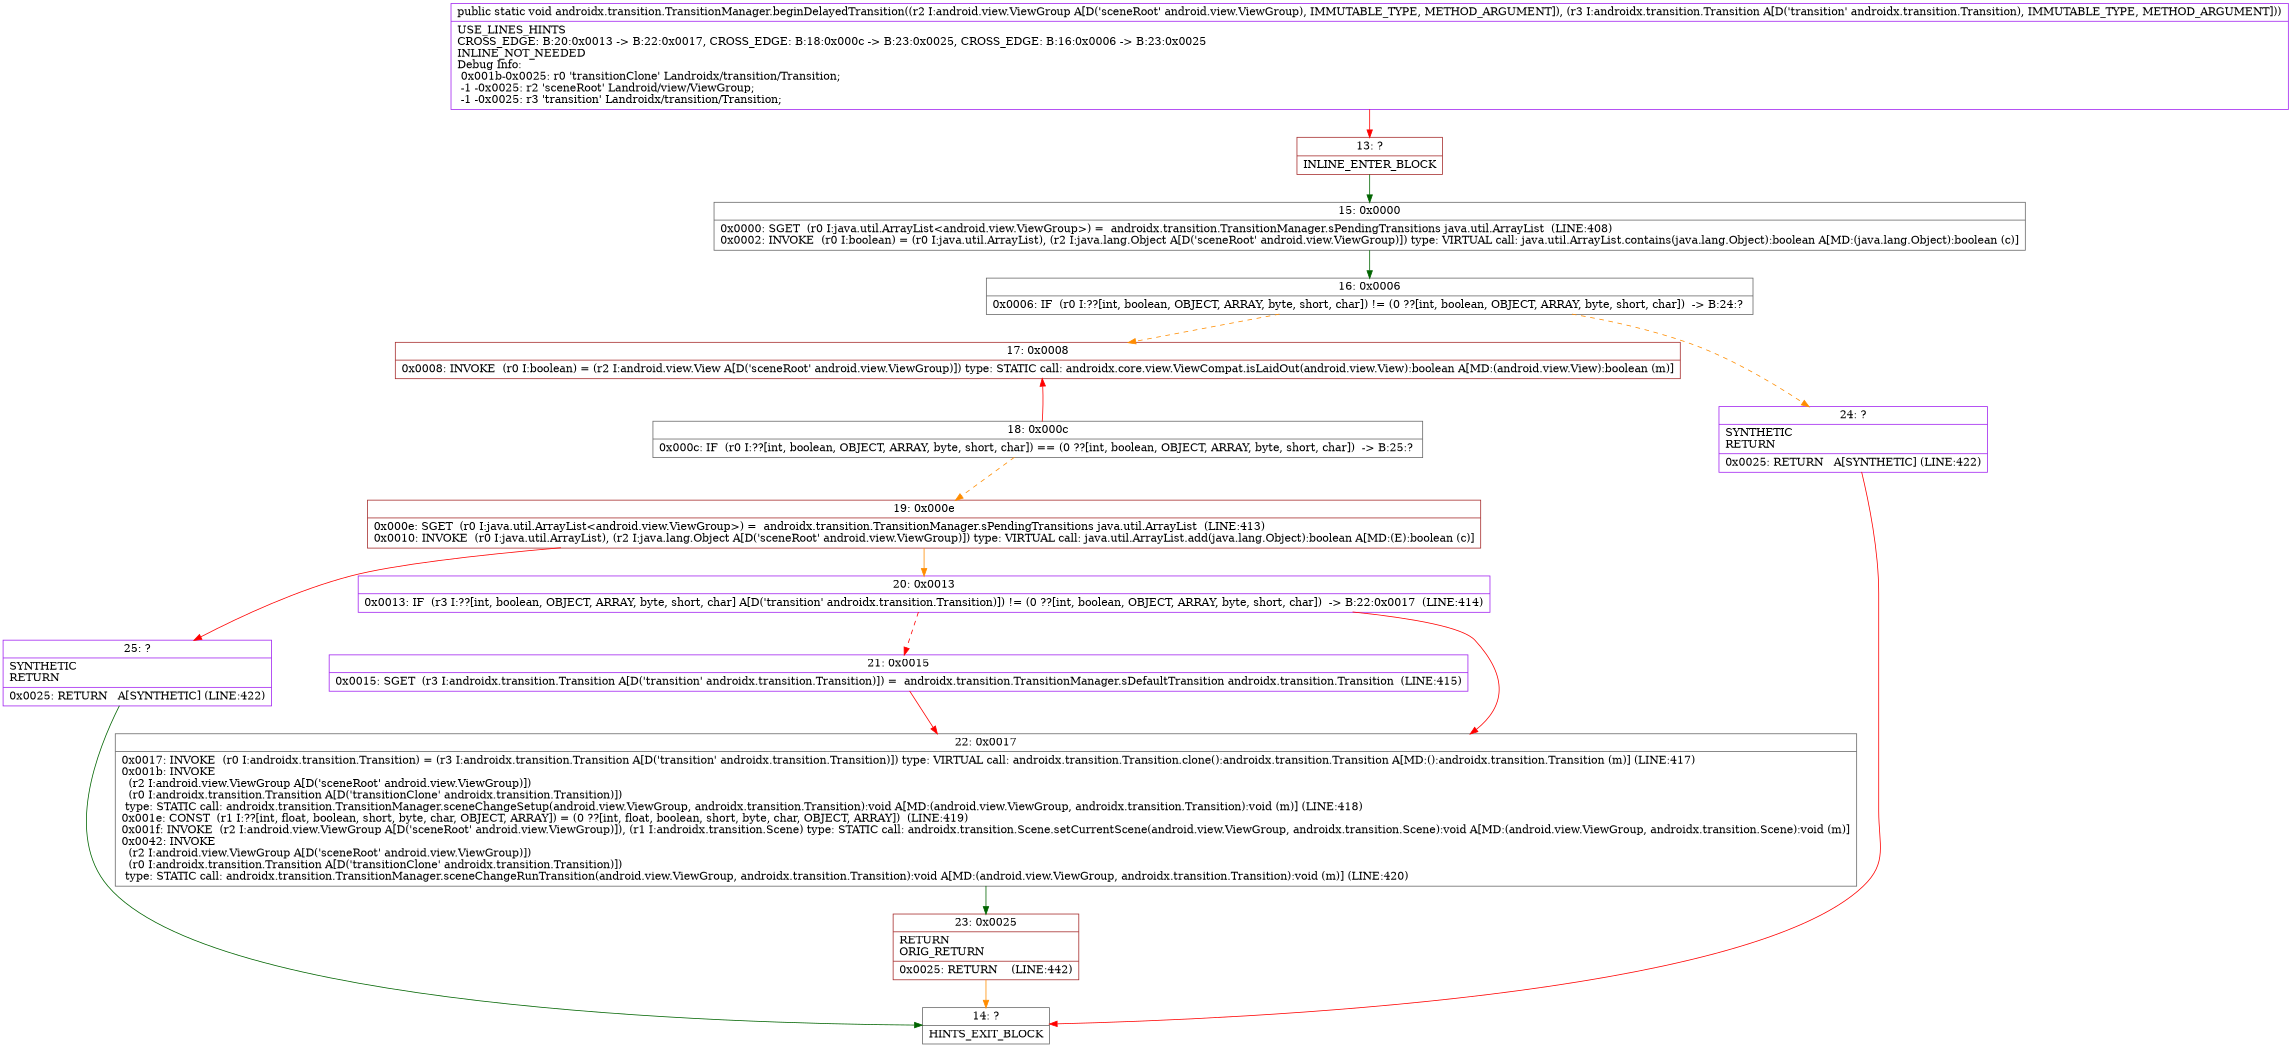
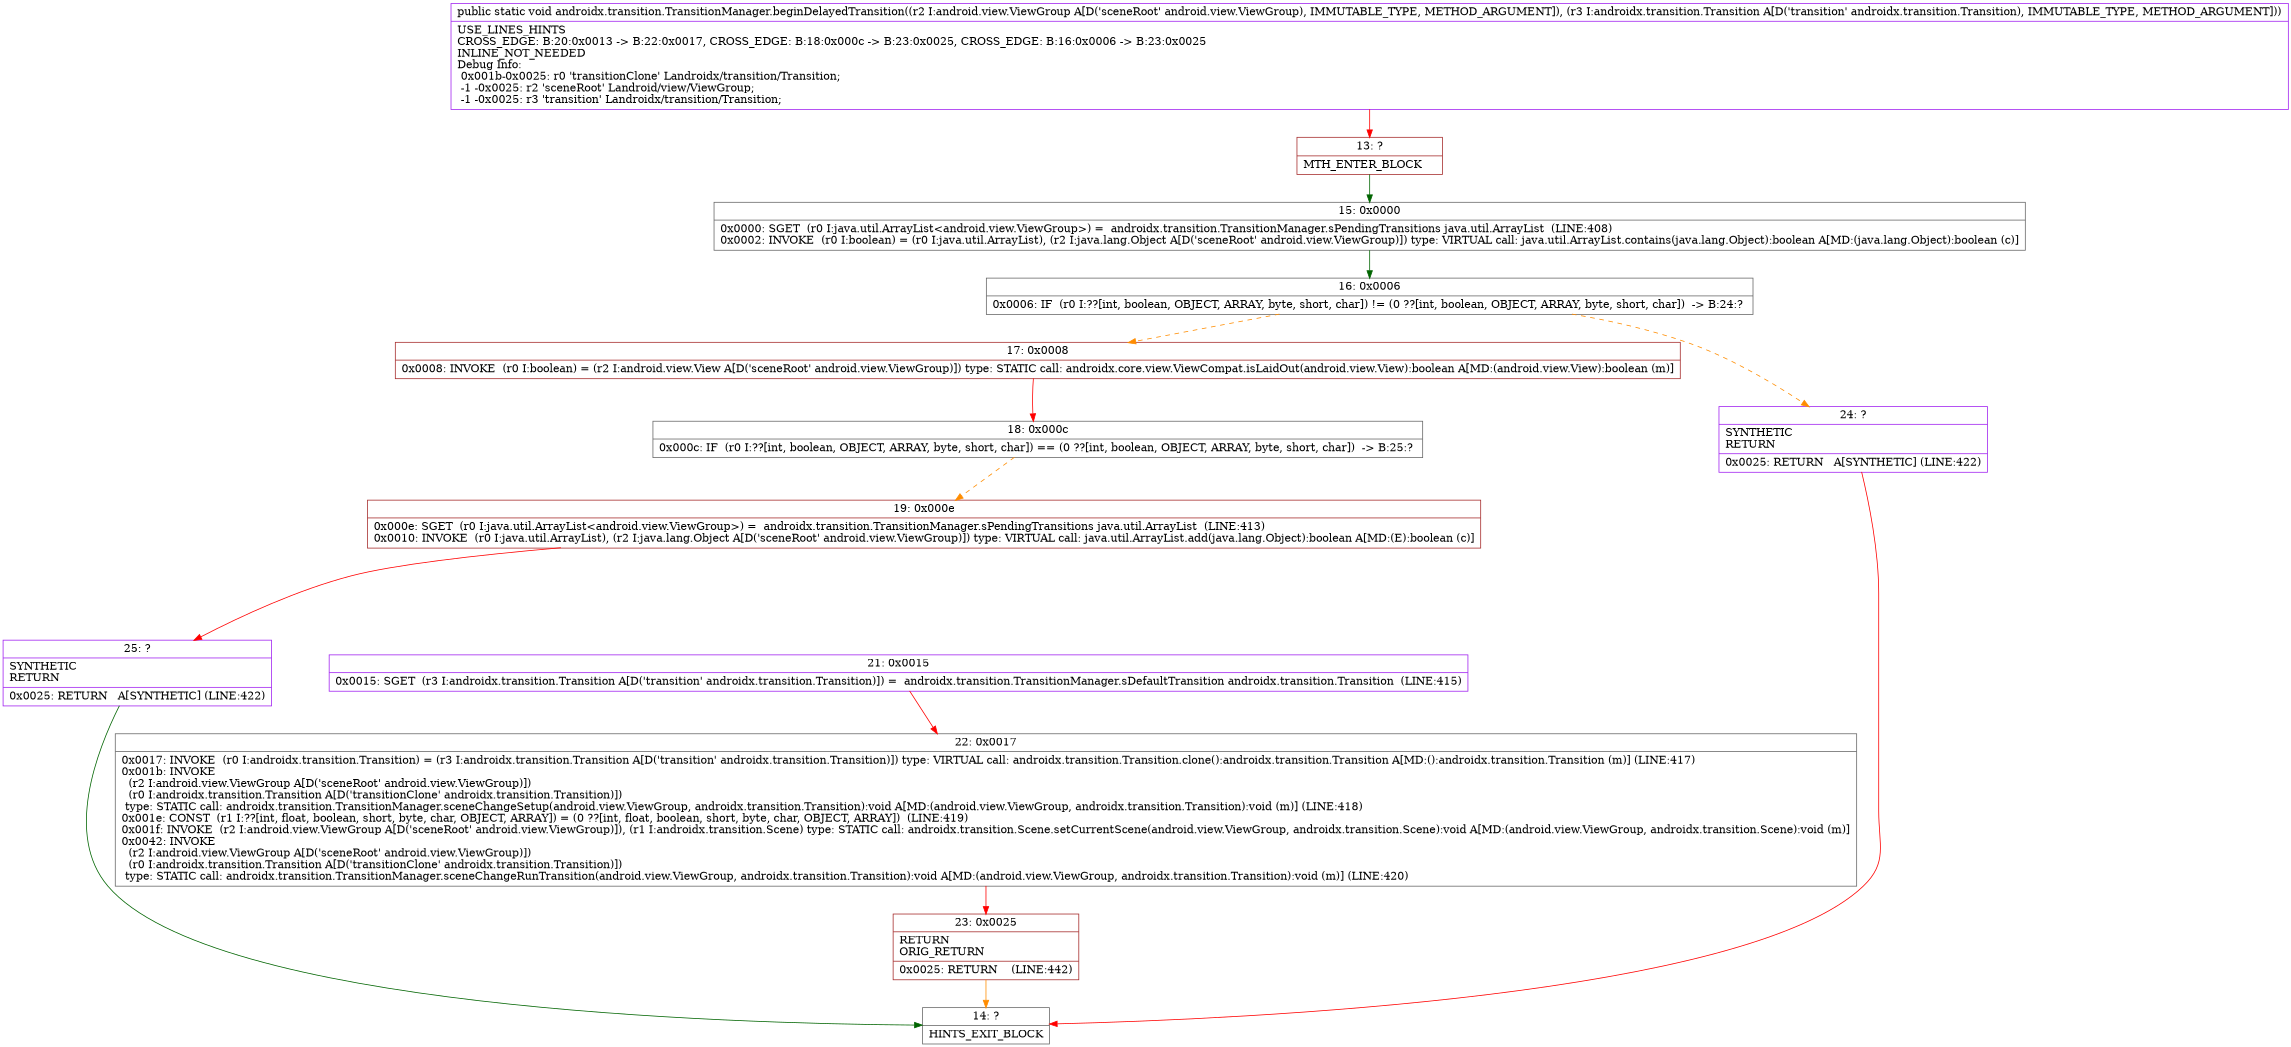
(1370, 165) -> (1363, 165)
(1043, 404) -> (1033, 396)
(924, 594) -> none
(986, 896) -> (986, 896)
